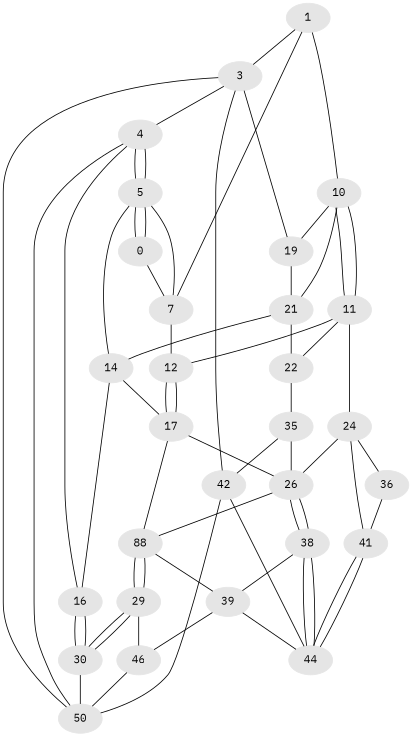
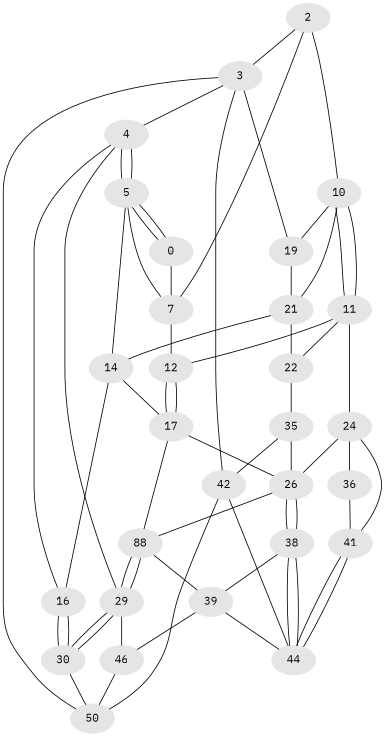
(308, 18) -> (308, 18)
(34, 409) -> (65, 364)
